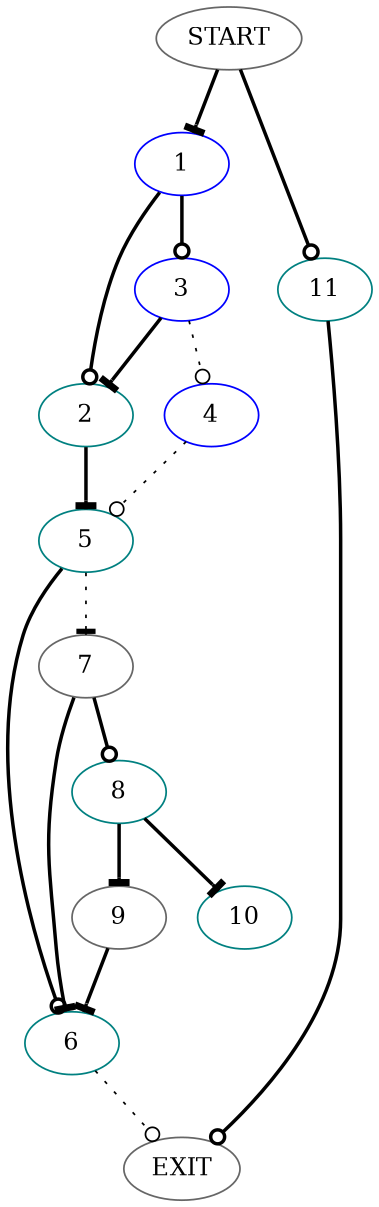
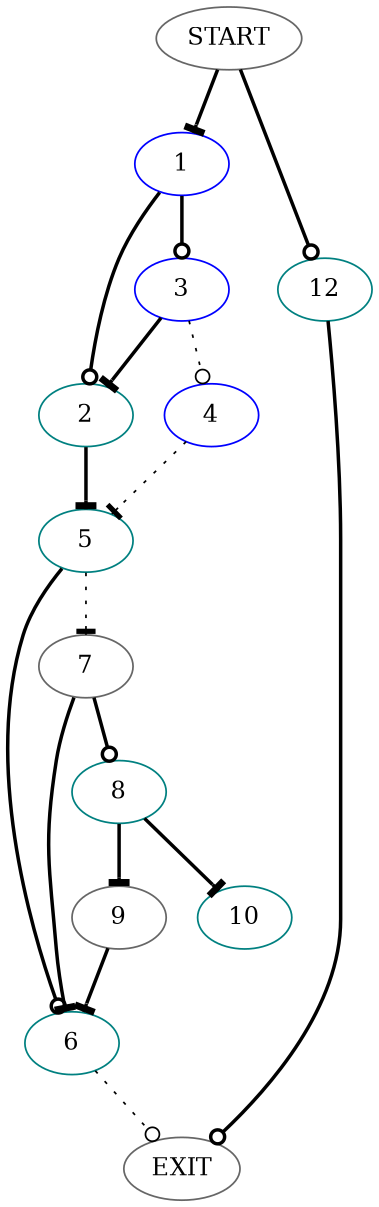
(325, 290) -> (325, 290)
(154, 473) -> (152, 475)
